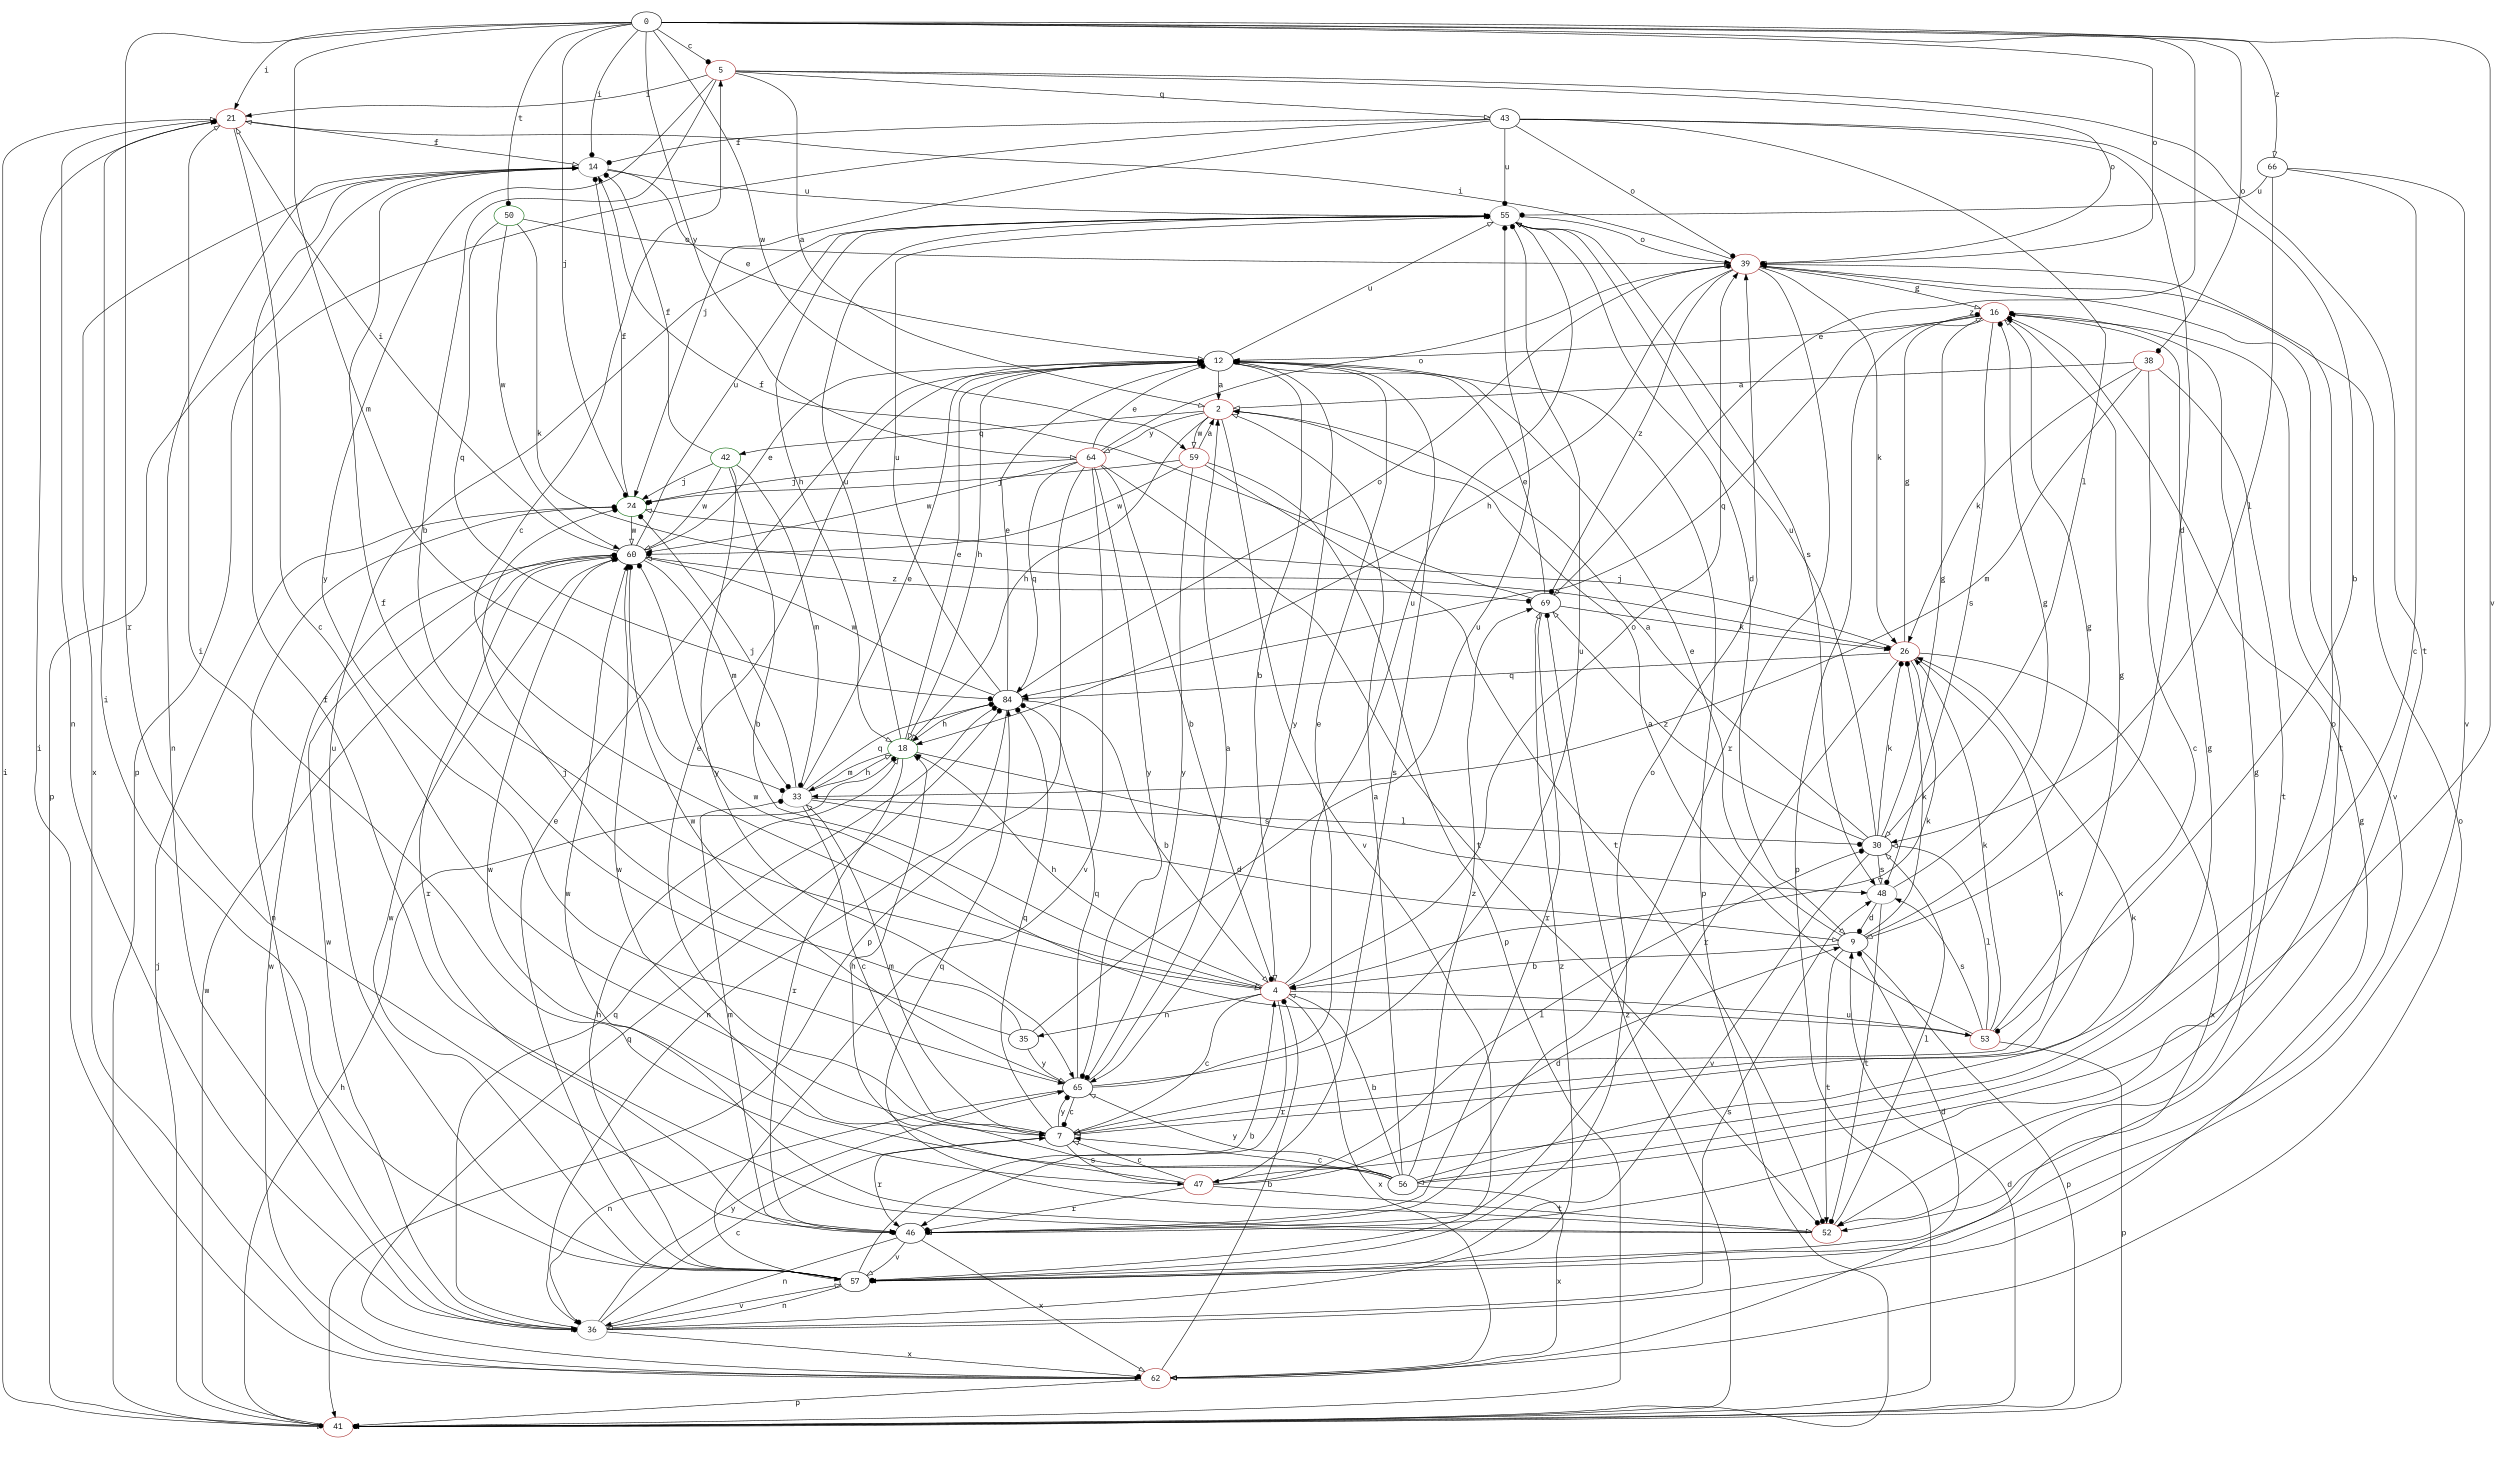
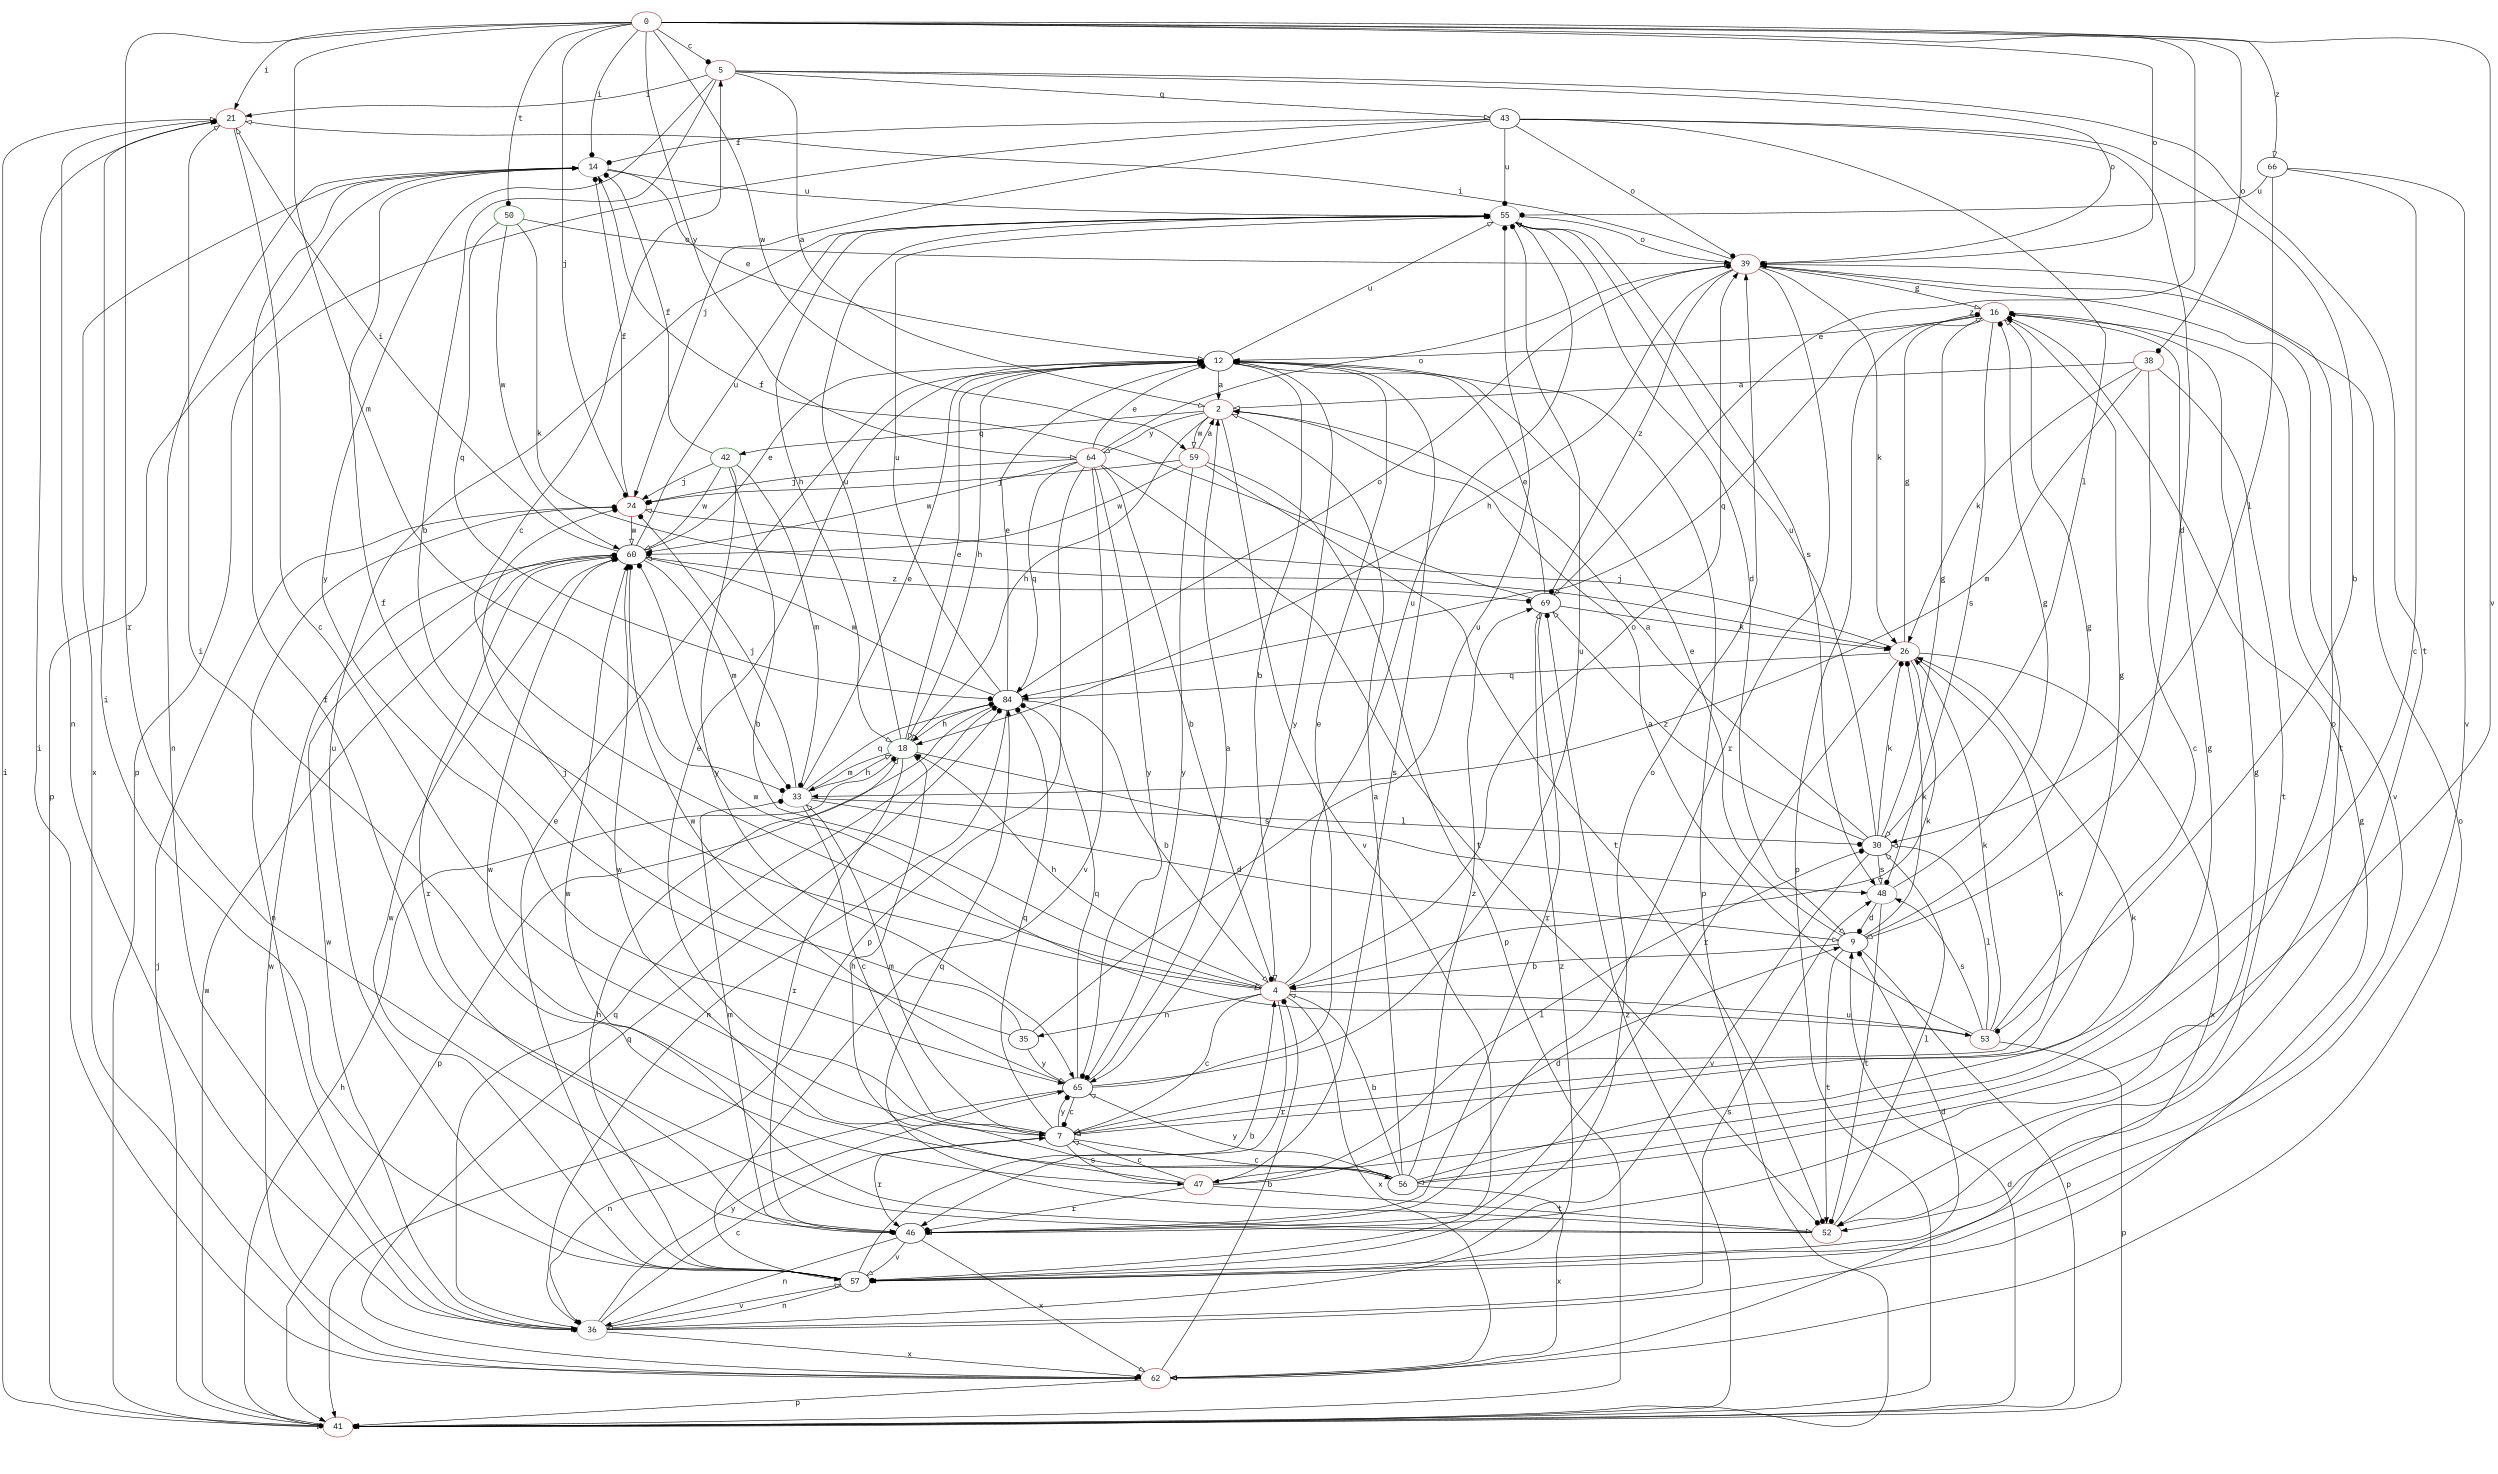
(647, 22) -> (647, 22)
(409, 143) -> none
(632, 506) -> (632, 506)
none -> (510, 942)
(1244, 1155) -> (1230, 1162)
